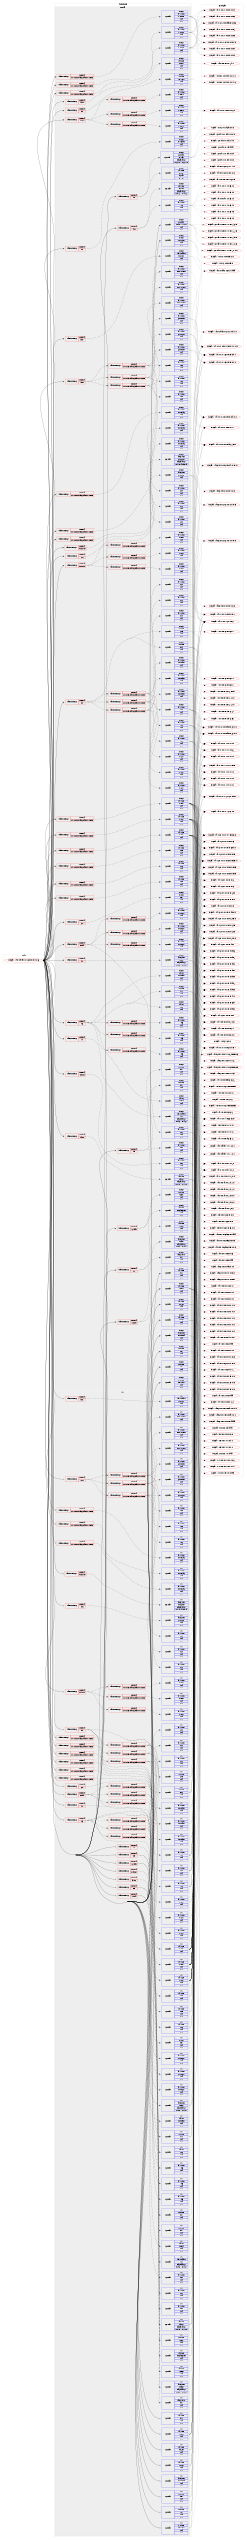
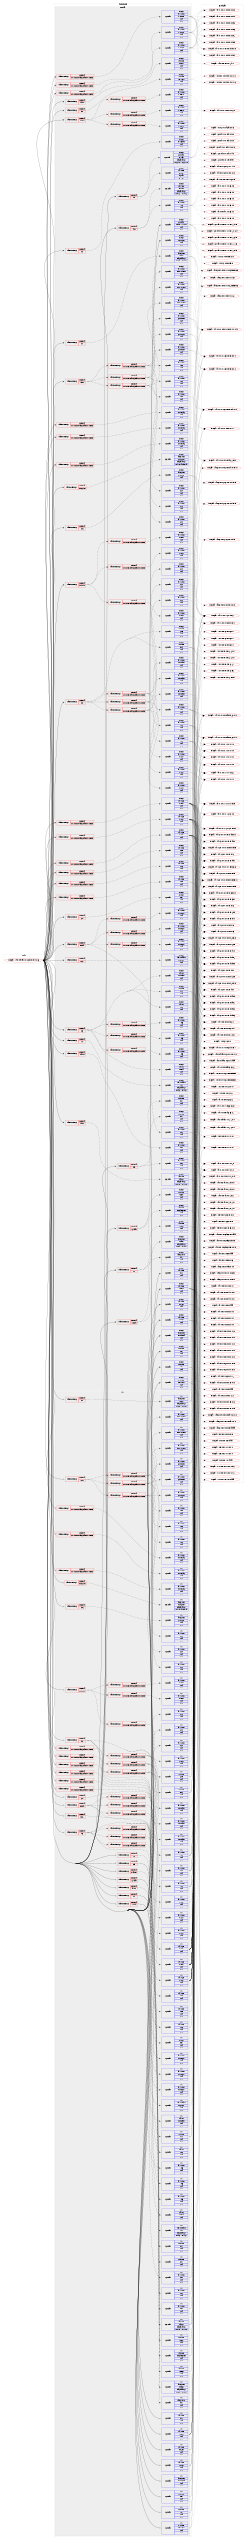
(222, 23) -> (222, 30)
none -> (222, 1299)
